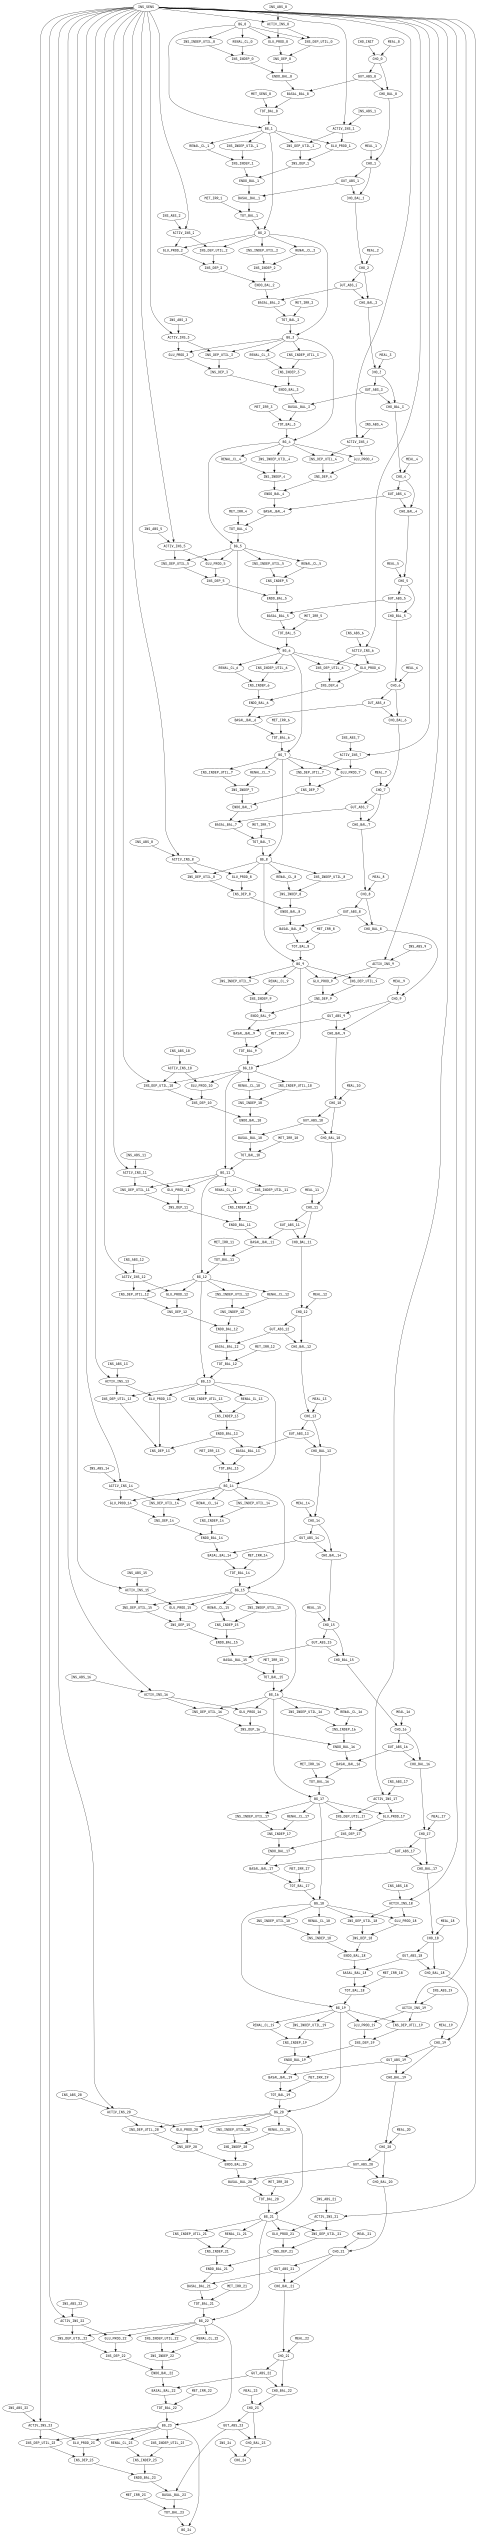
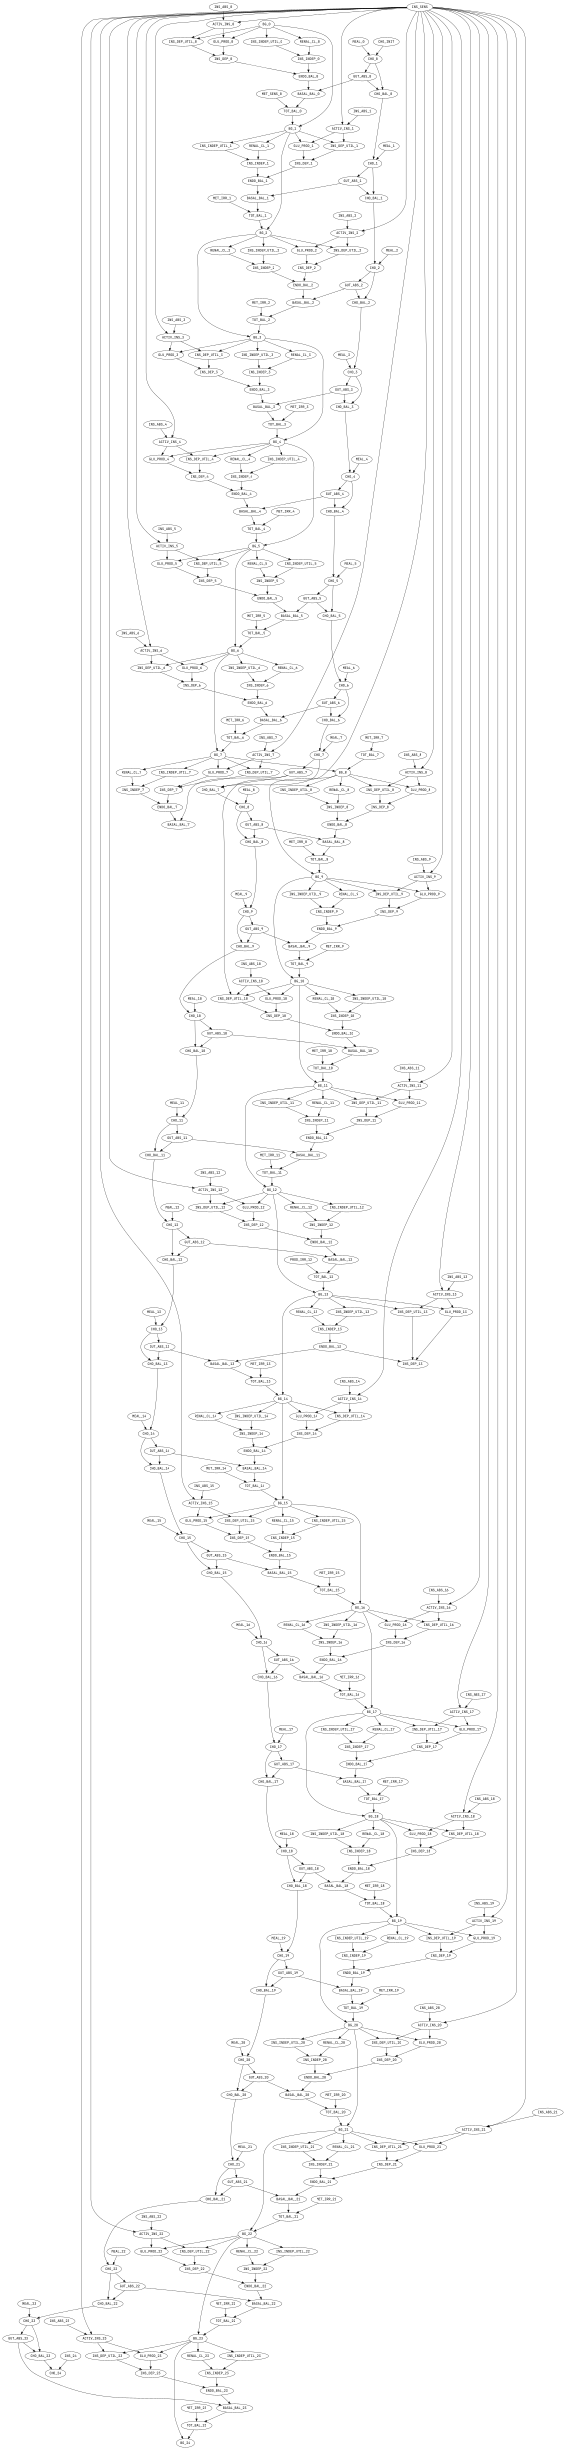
(243, 833) -> none
(265, 1347) -> (301, 1260)
